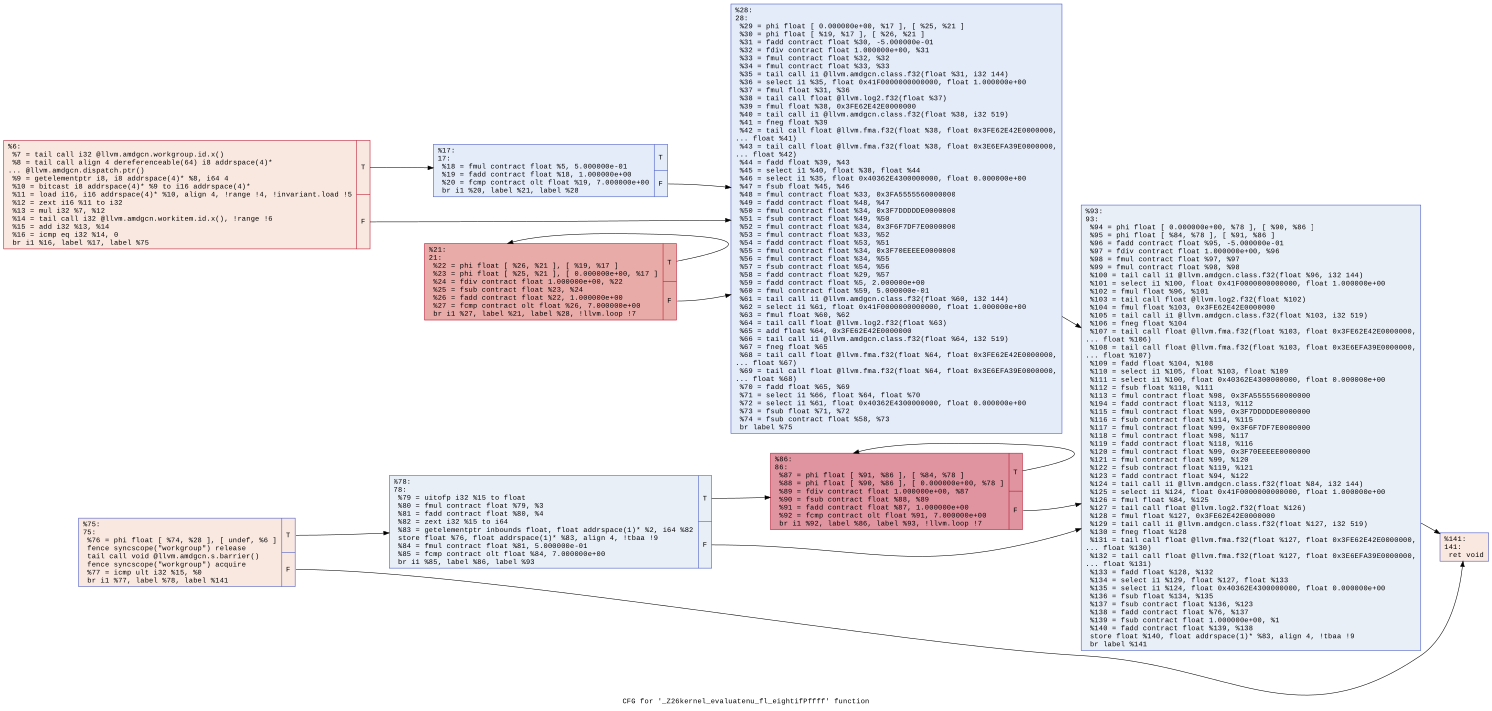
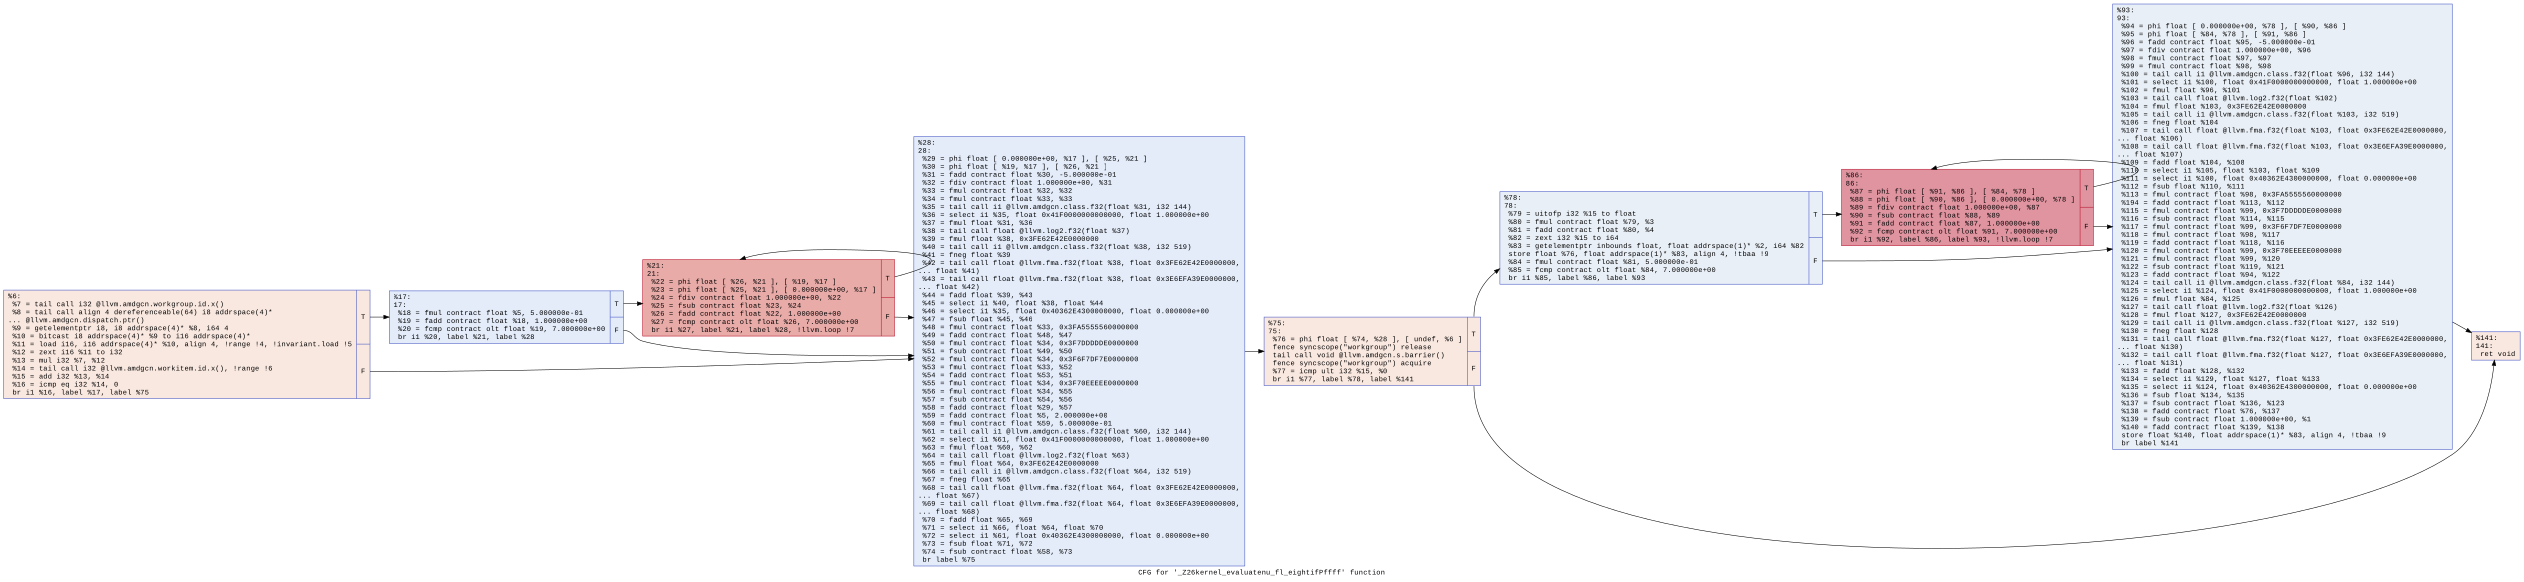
(187, 195) -> (187, 344)
none -> (630, 304)
(1069, 321) -> (1252, 351)
(824, 331) -> (1009, 463)
